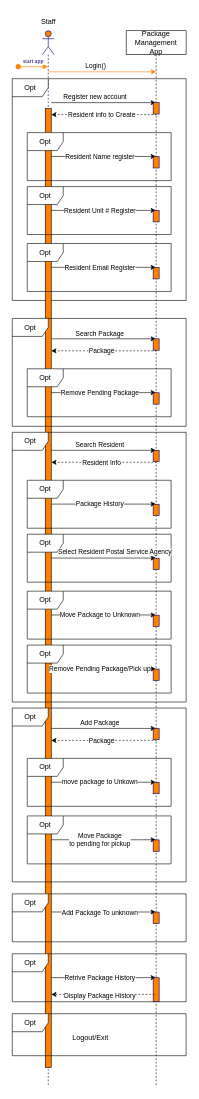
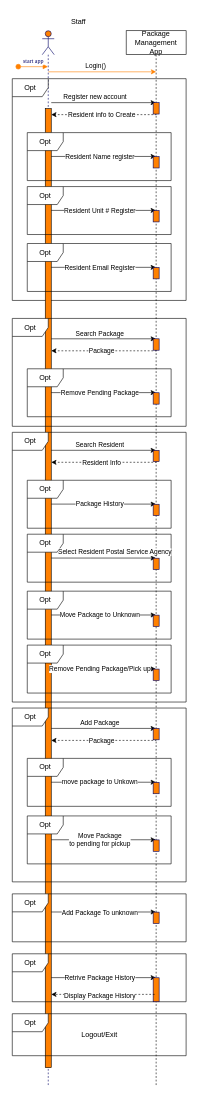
(48, 21) -> (78, 21)
(90, 1038) -> (99, 1035)
